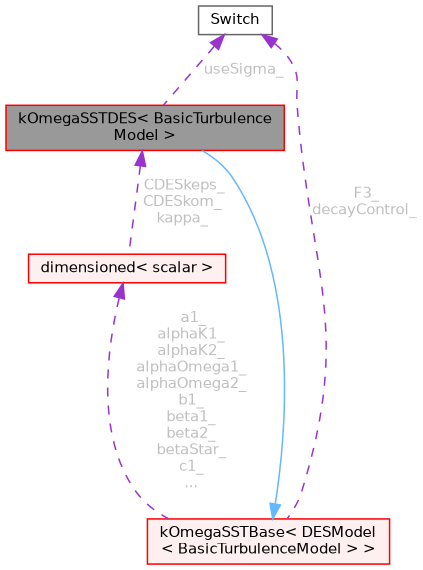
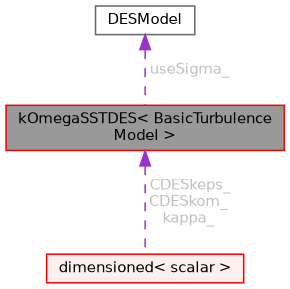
(235, 20) -> (145, 20)
(268, 542) -> none
